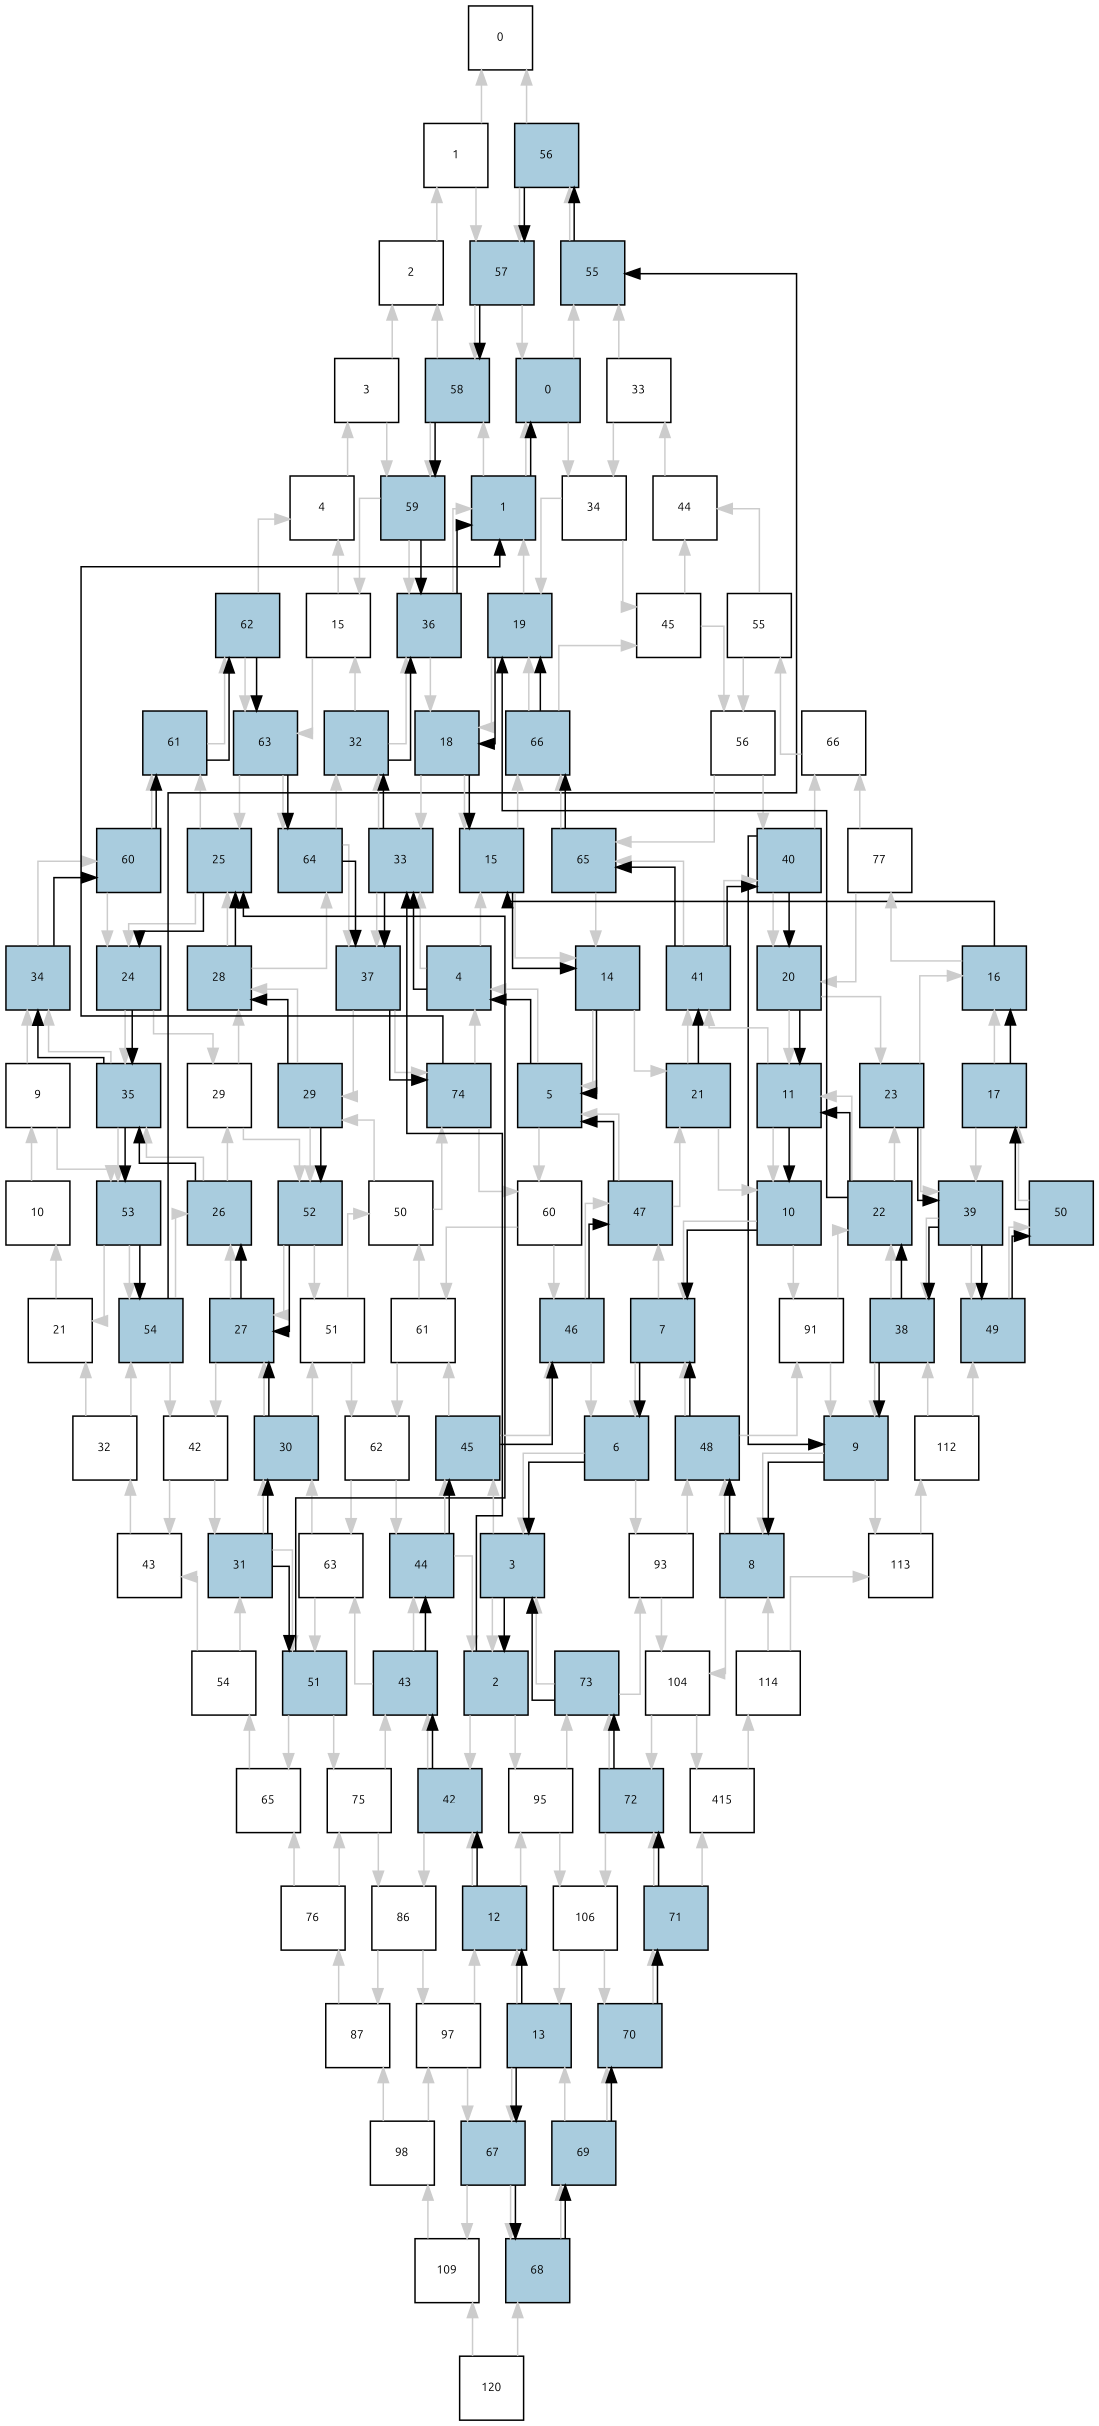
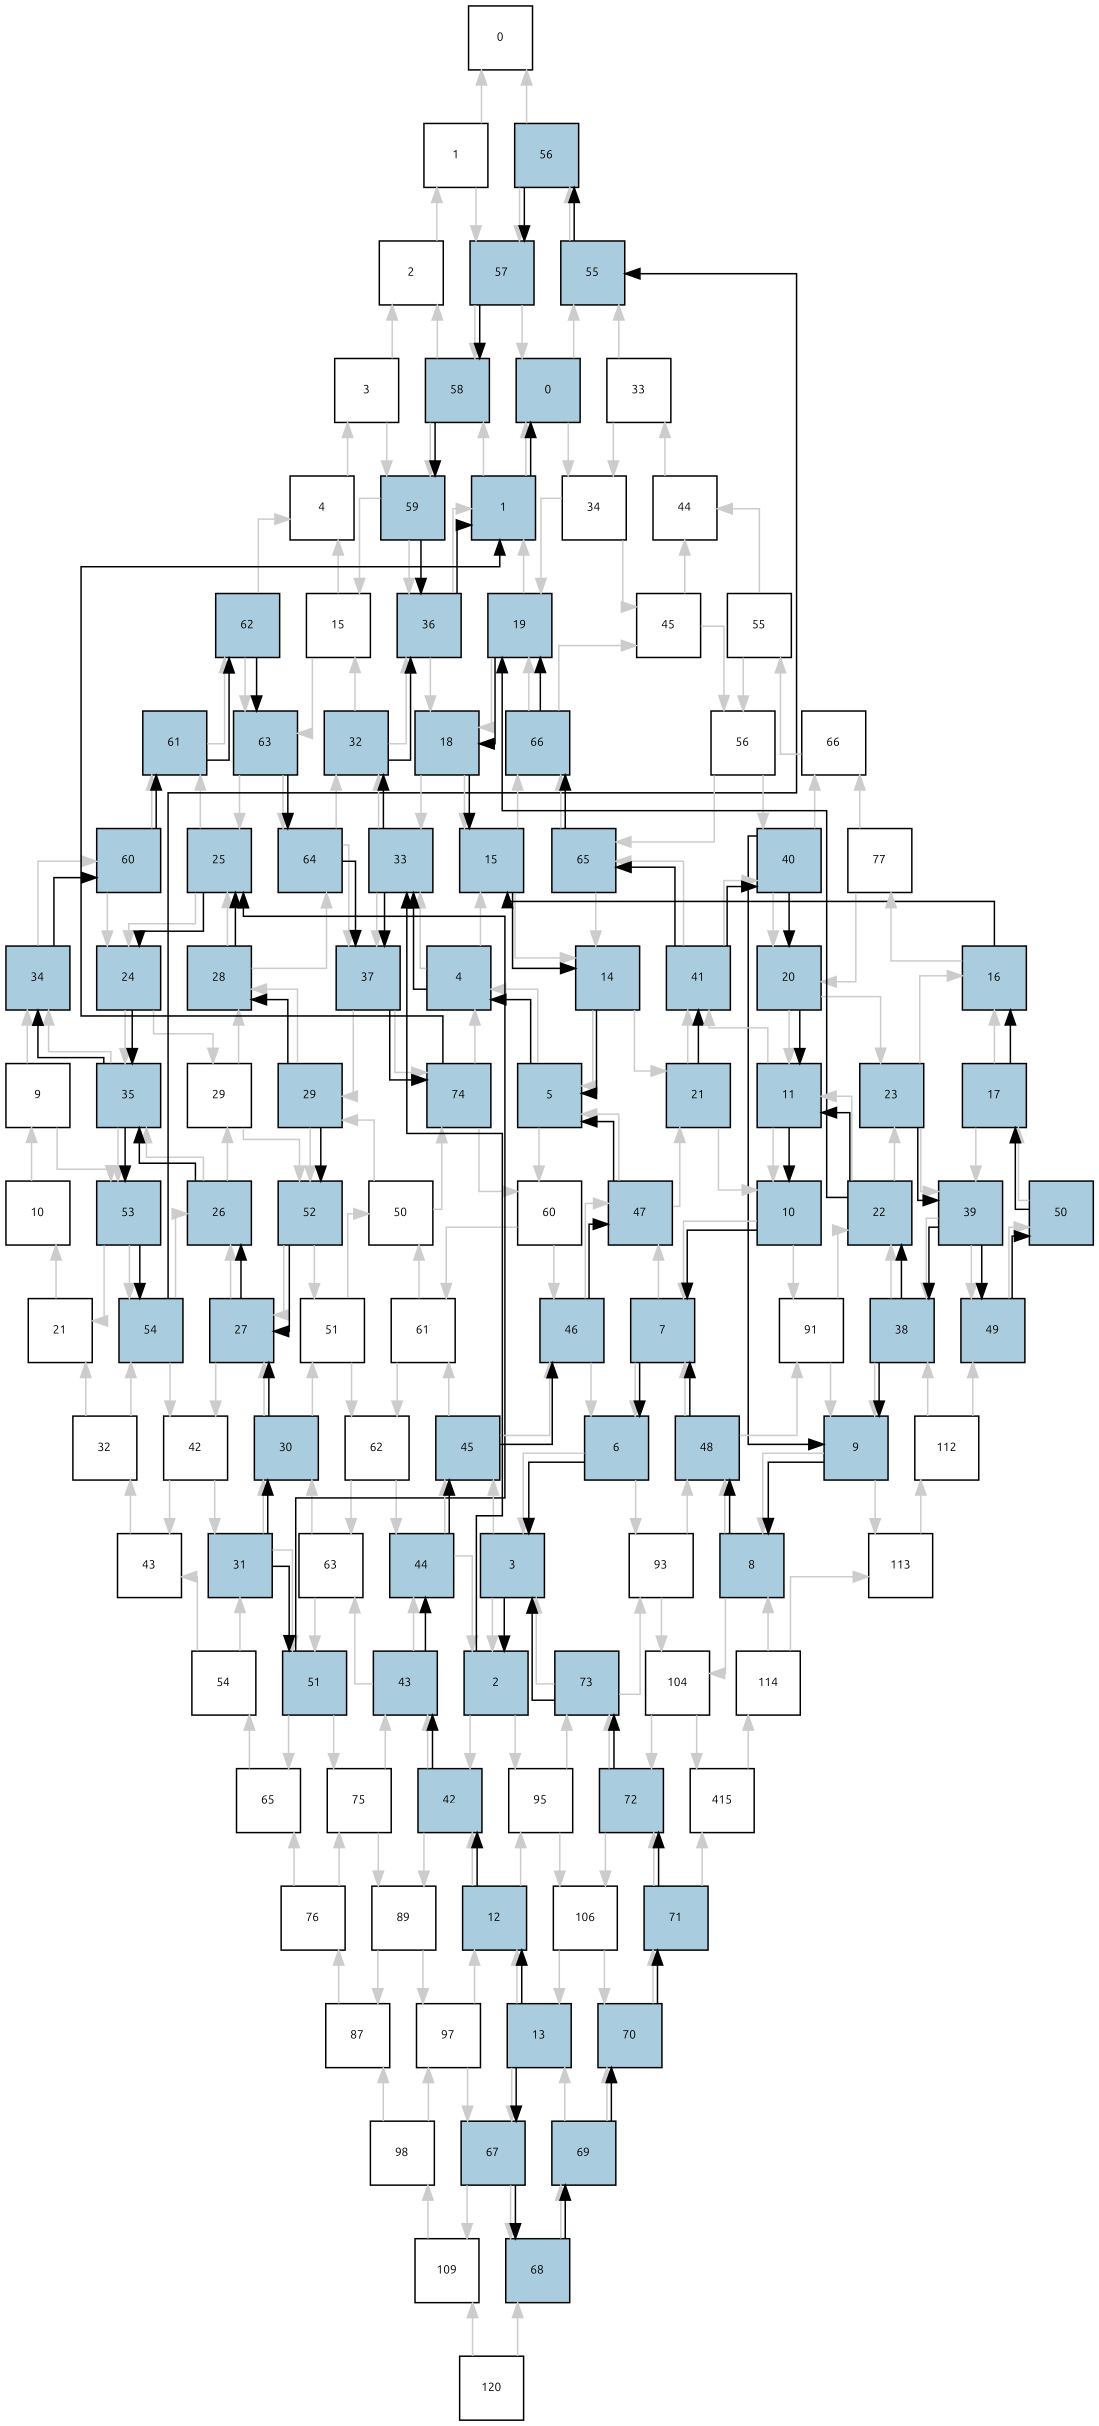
(404, 1918) -> (404, 1918)
